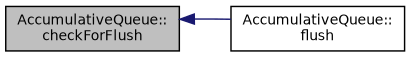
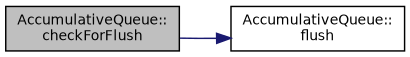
(213, 19) -> (198, 38)
